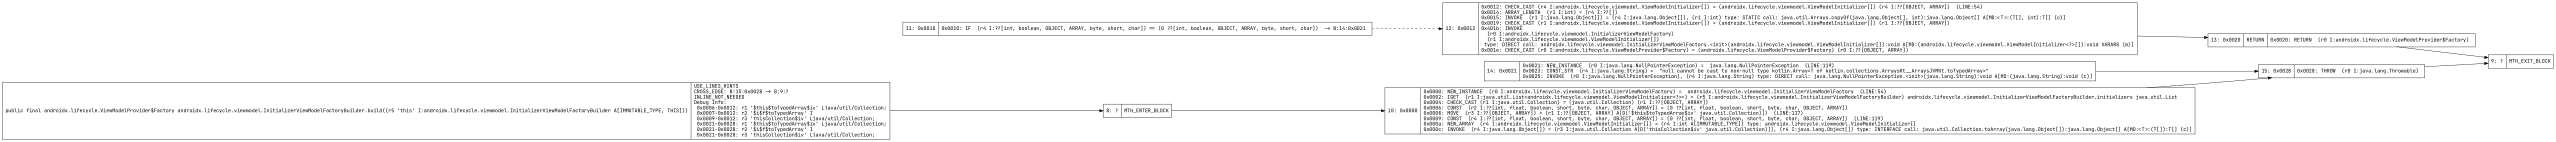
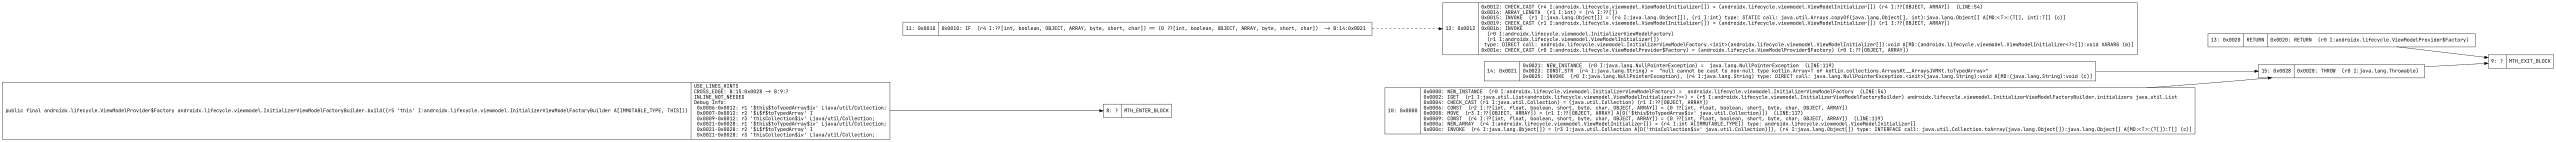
(1505, 29) -> (1505, 29)
(2171, 37) -> none
(1276, 111) -> none
